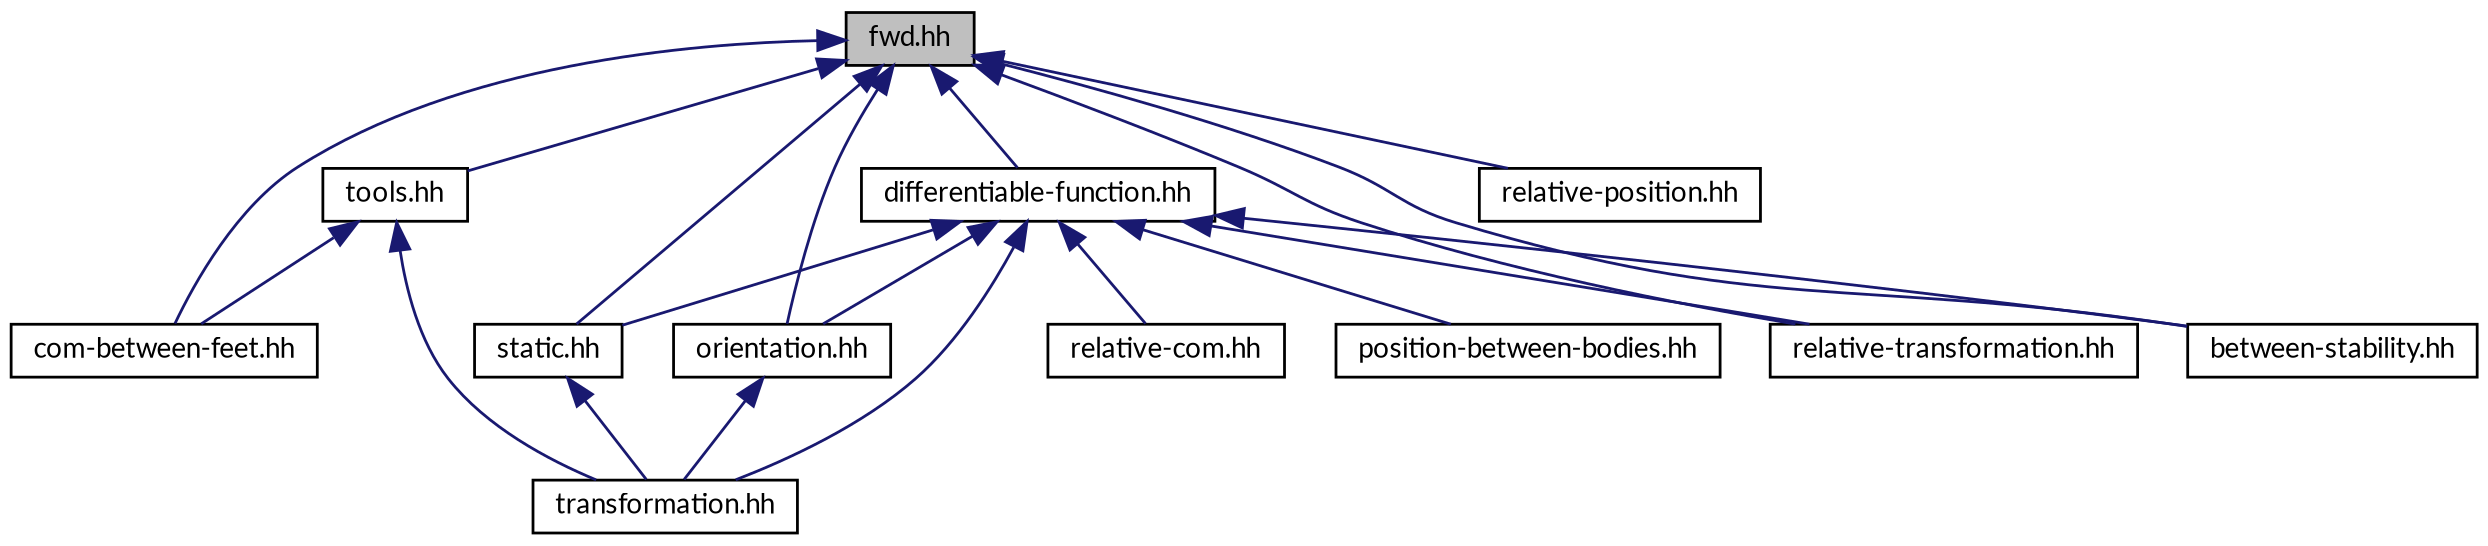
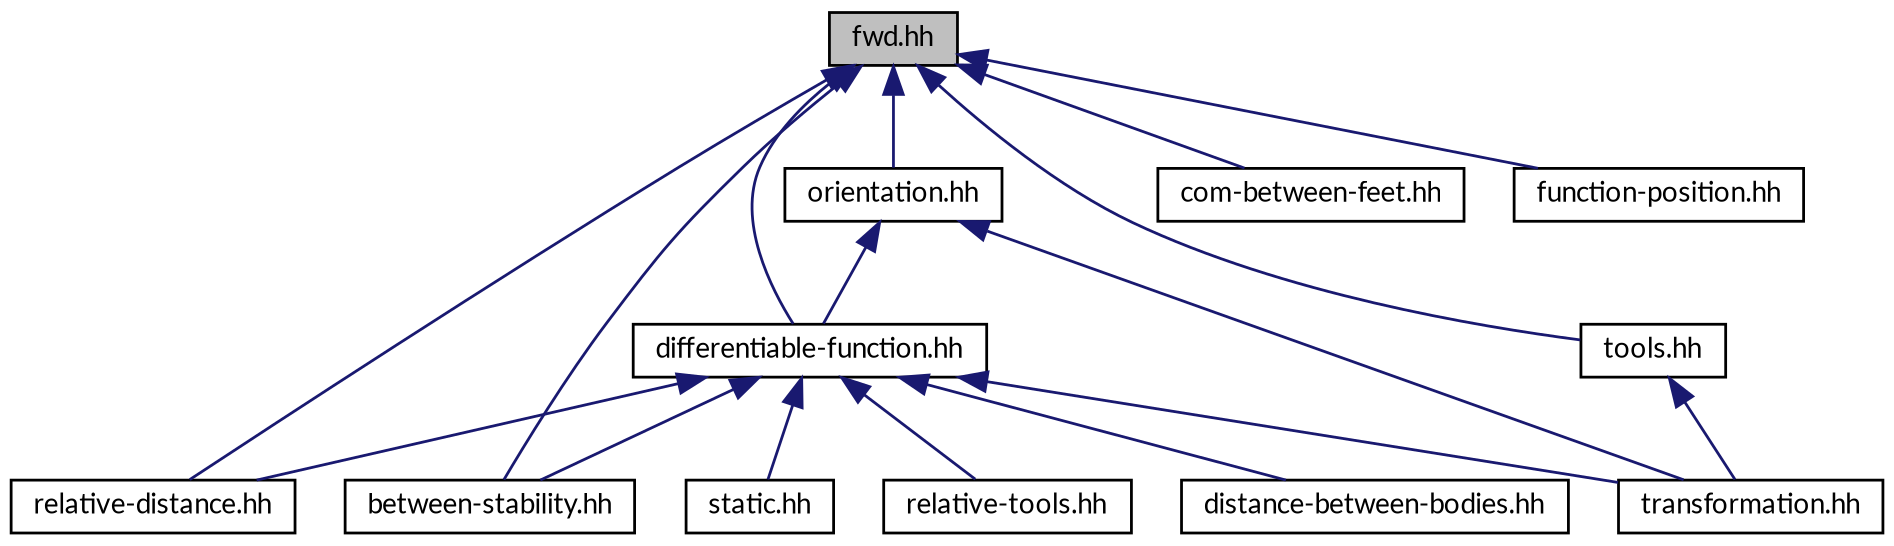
(1620, 195) -> (1659, 195)
(718, 204) -> none
(898, 280) -> (845, 285)
(267, 281) -> none
(1166, 351) -> (1008, 507)
(1528, 351) -> (1375, 507)
(1954, 351) -> (153, 507)
(616, 440) -> none
